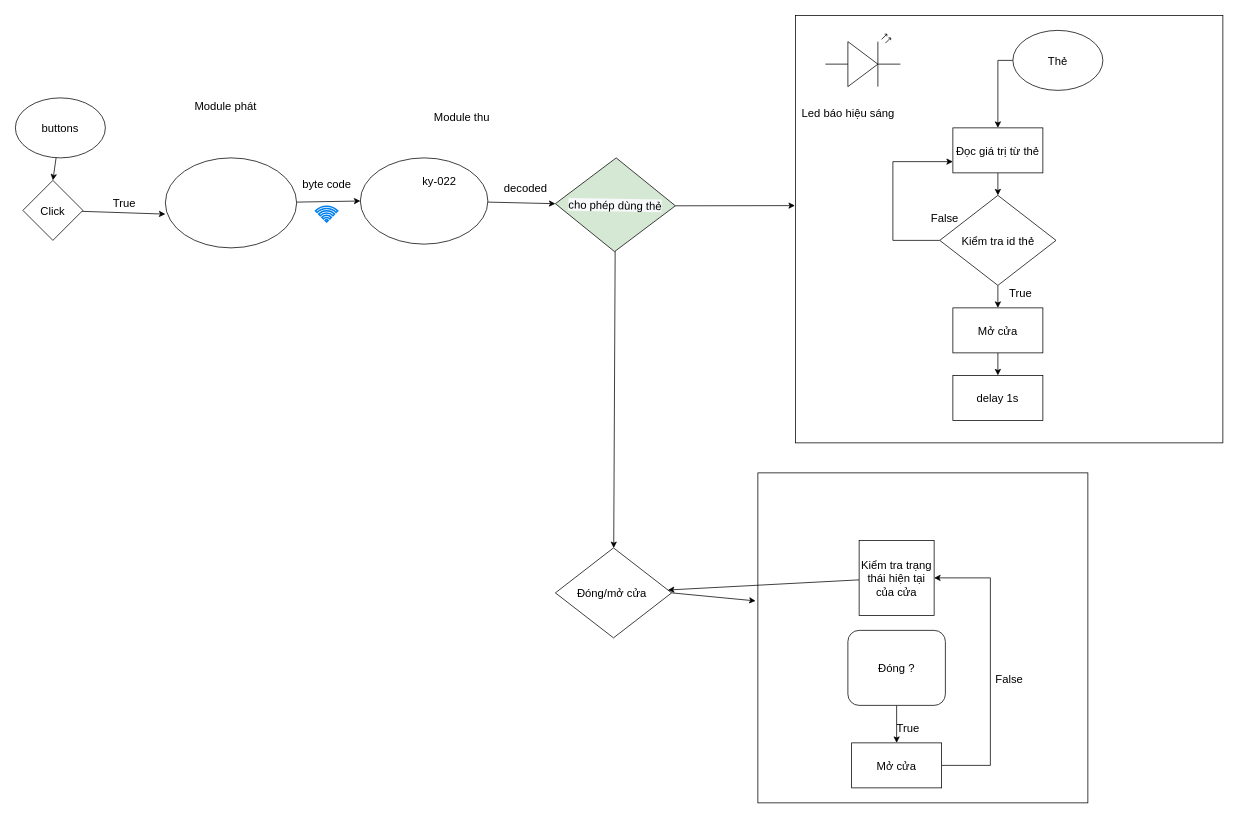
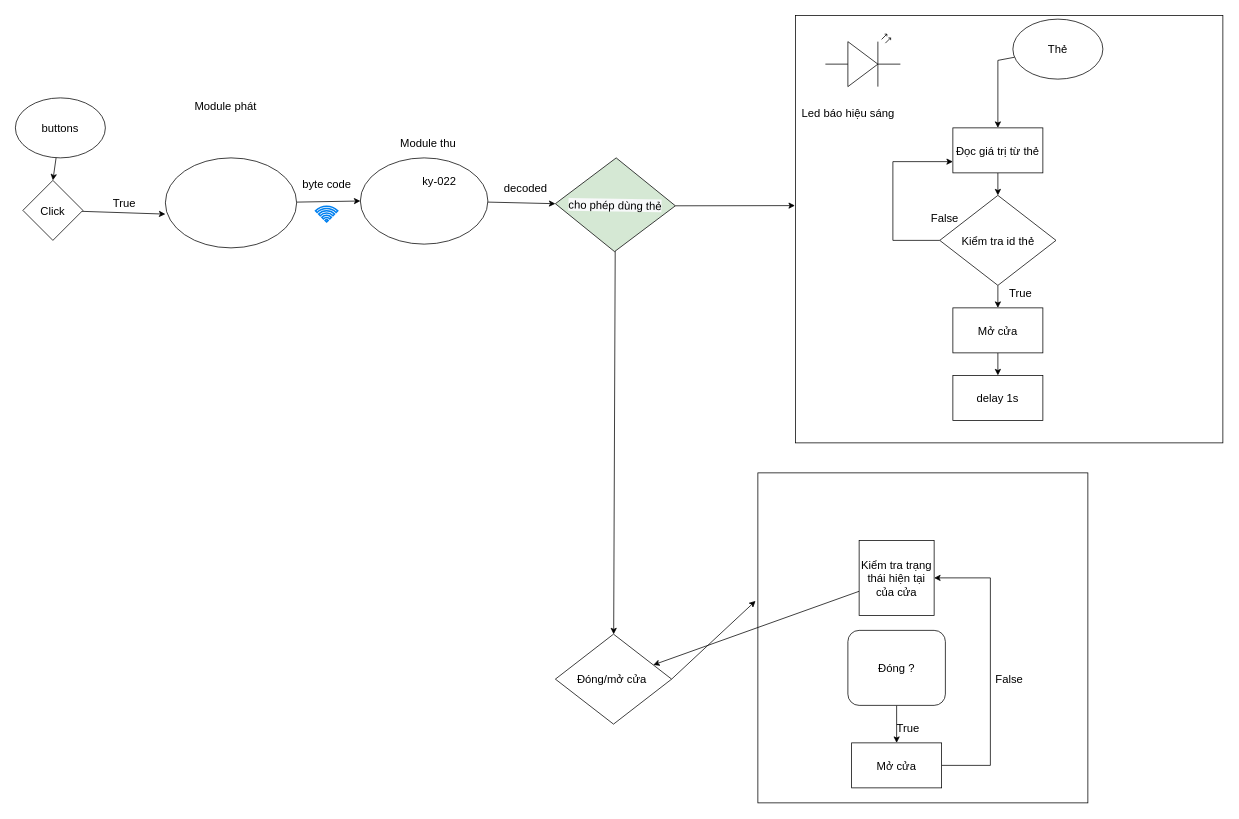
(1058, 60) -> (1058, 49)
(462, 117) -> (428, 143)
(614, 593) -> (614, 679)
